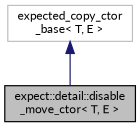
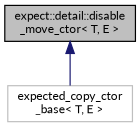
(70, 70) -> (70, 70)
